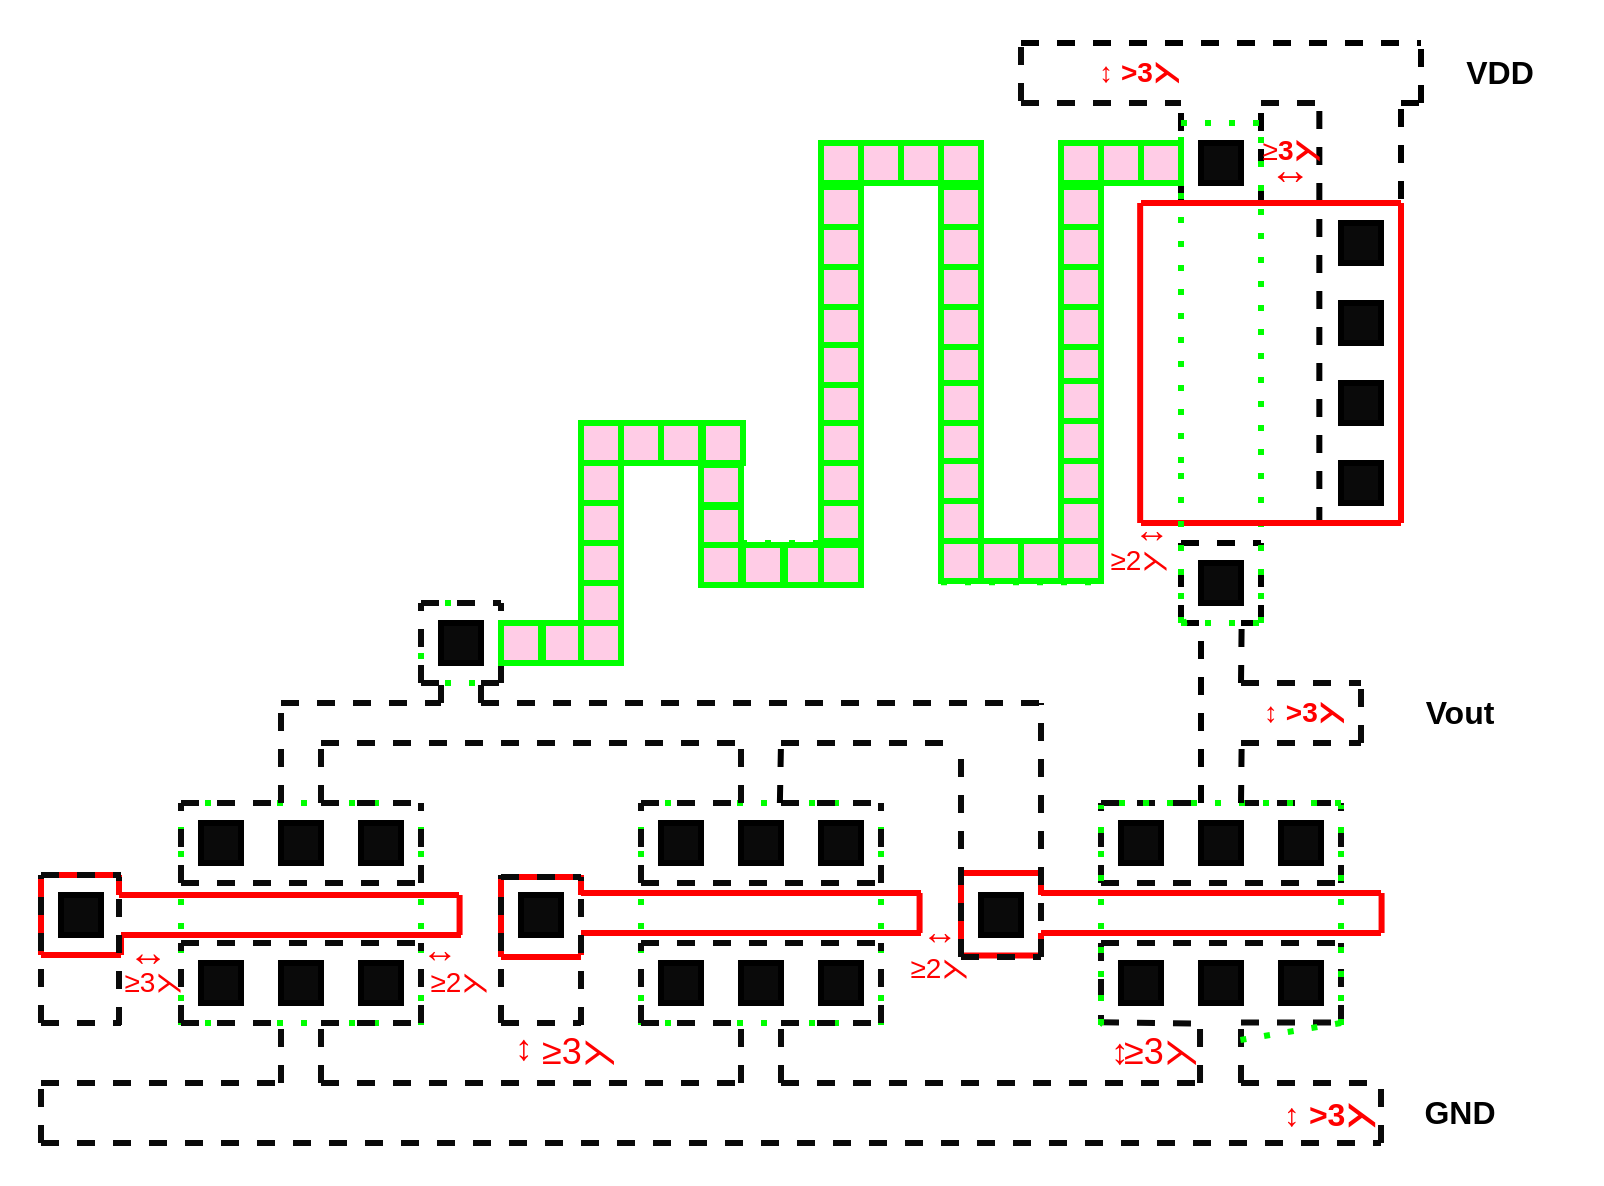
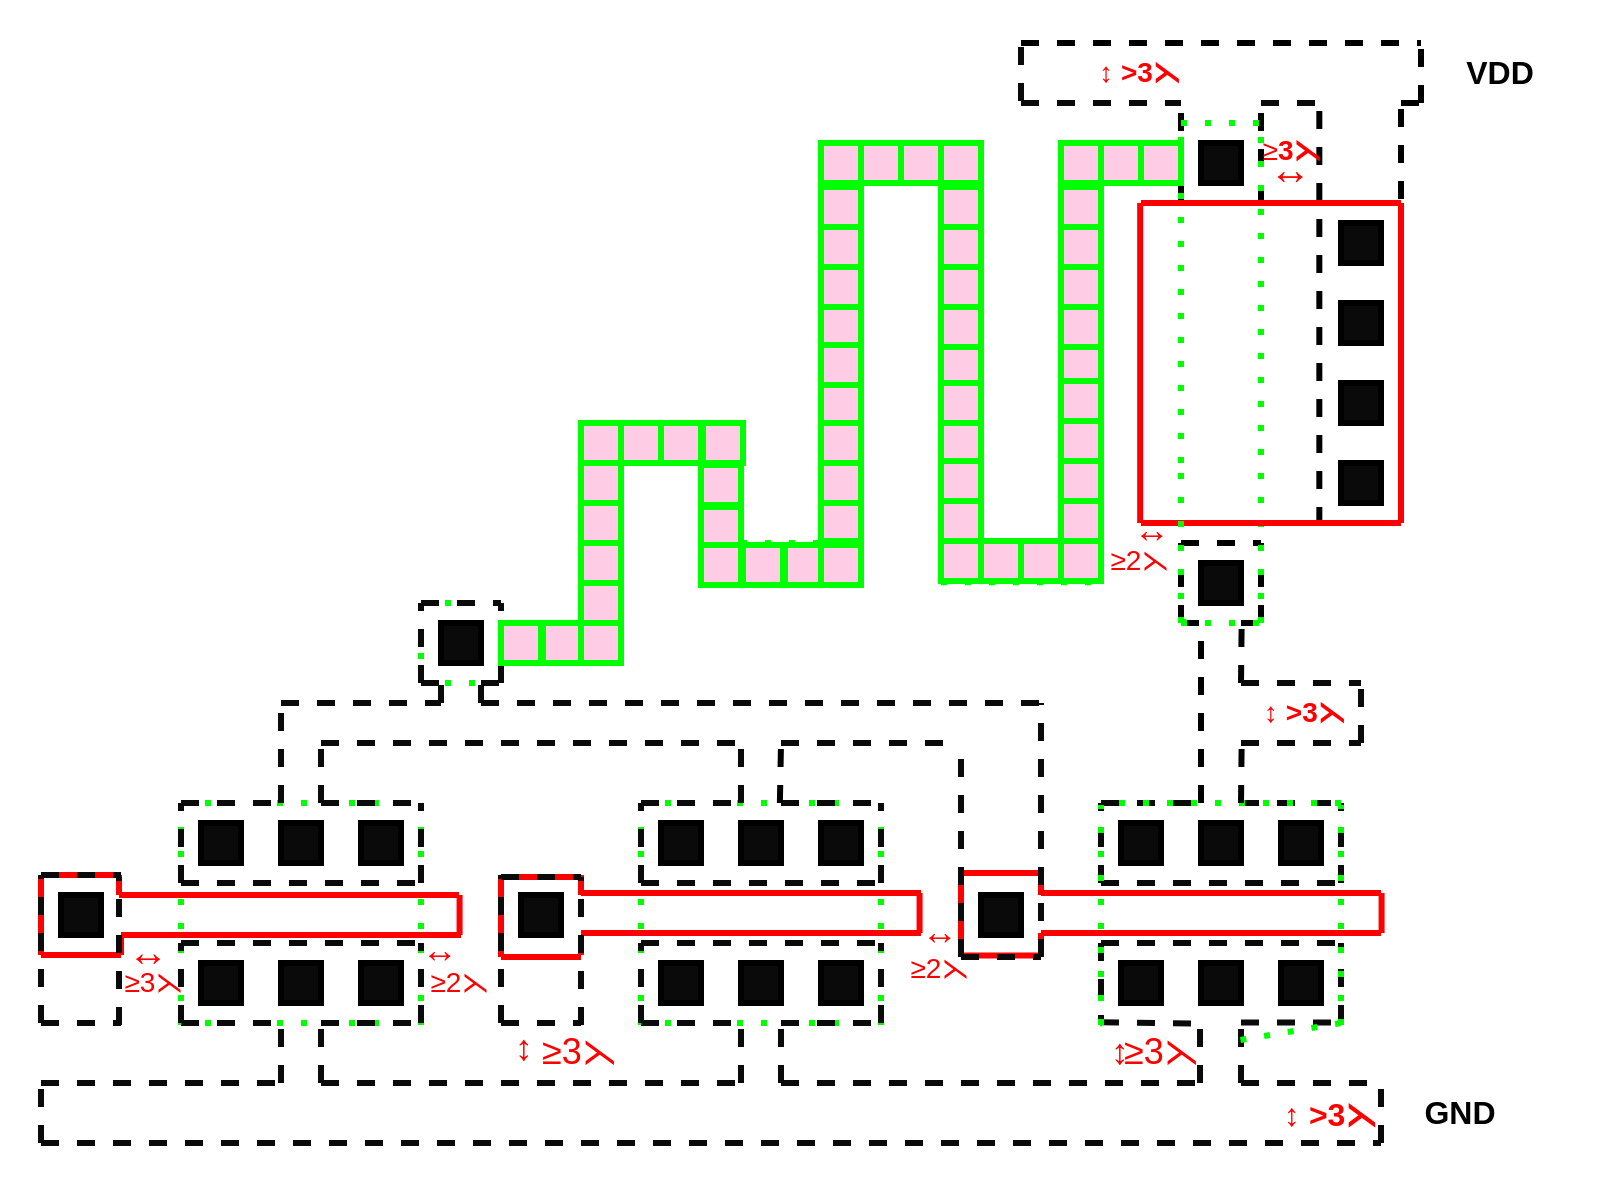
(1461, 713) -> none
